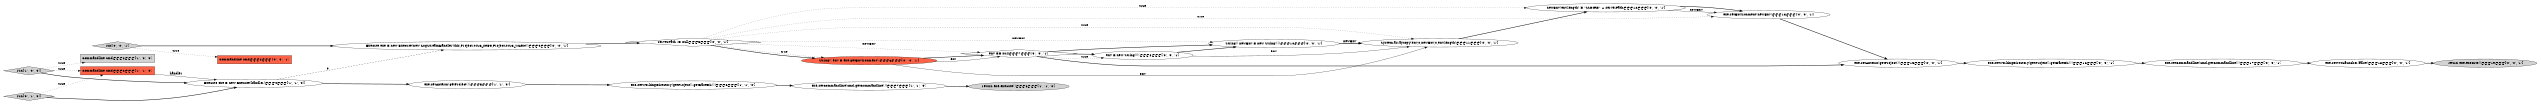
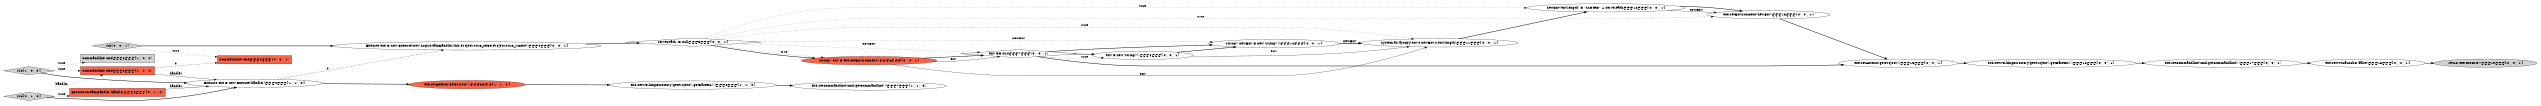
none -> (185, 65)
(62, 84) -> (62, 84)
(467, 85) -> (467, 85)
(1019, 86) -> none
none -> (118, 92)
